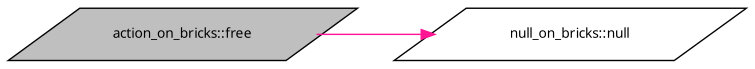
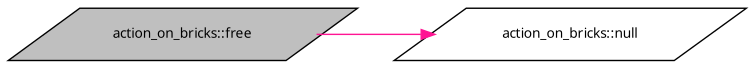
(570, 34) -> (570, 34)
